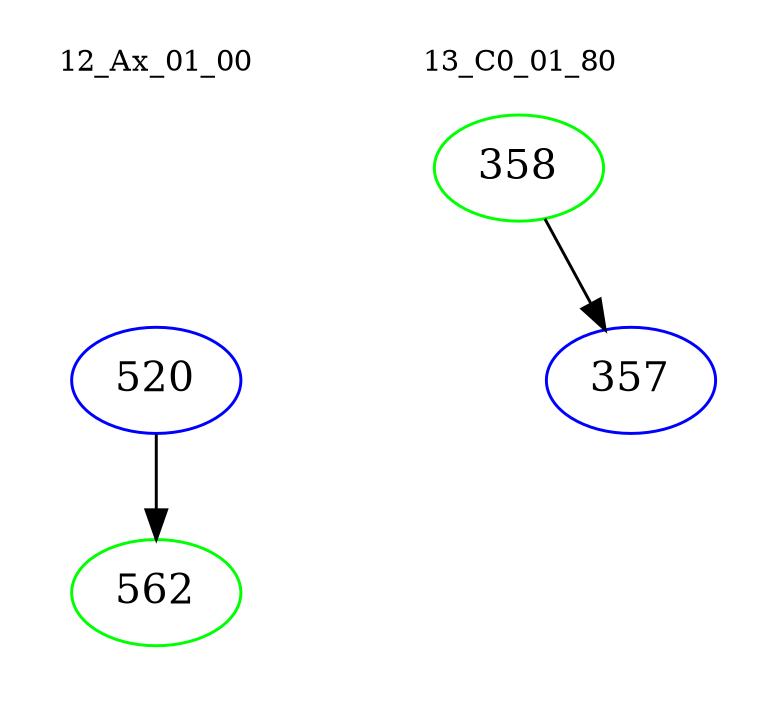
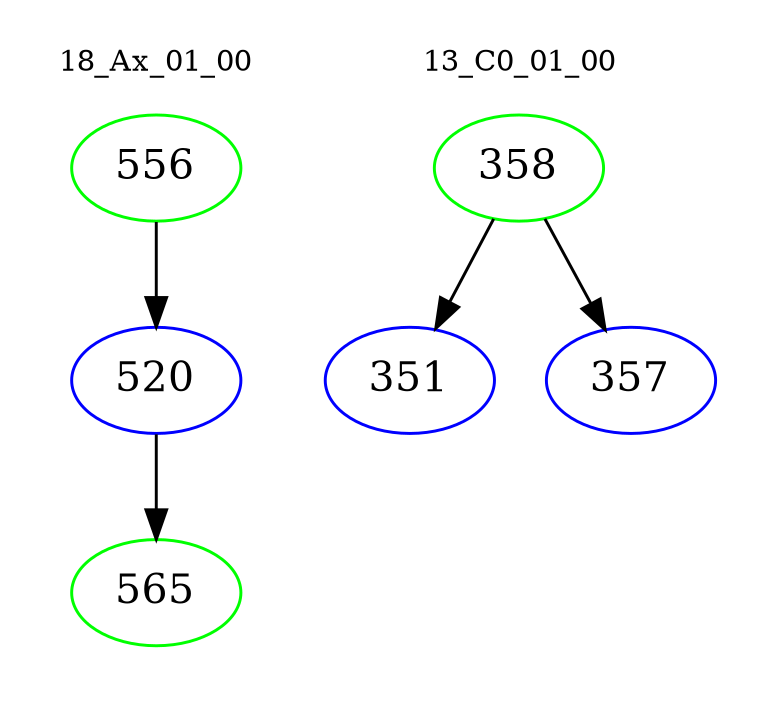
(156, 63) -> (156, 63)
(520, 63) -> (520, 63)
none -> (156, 168)
none -> (410, 380)
(156, 593) -> (156, 593)
